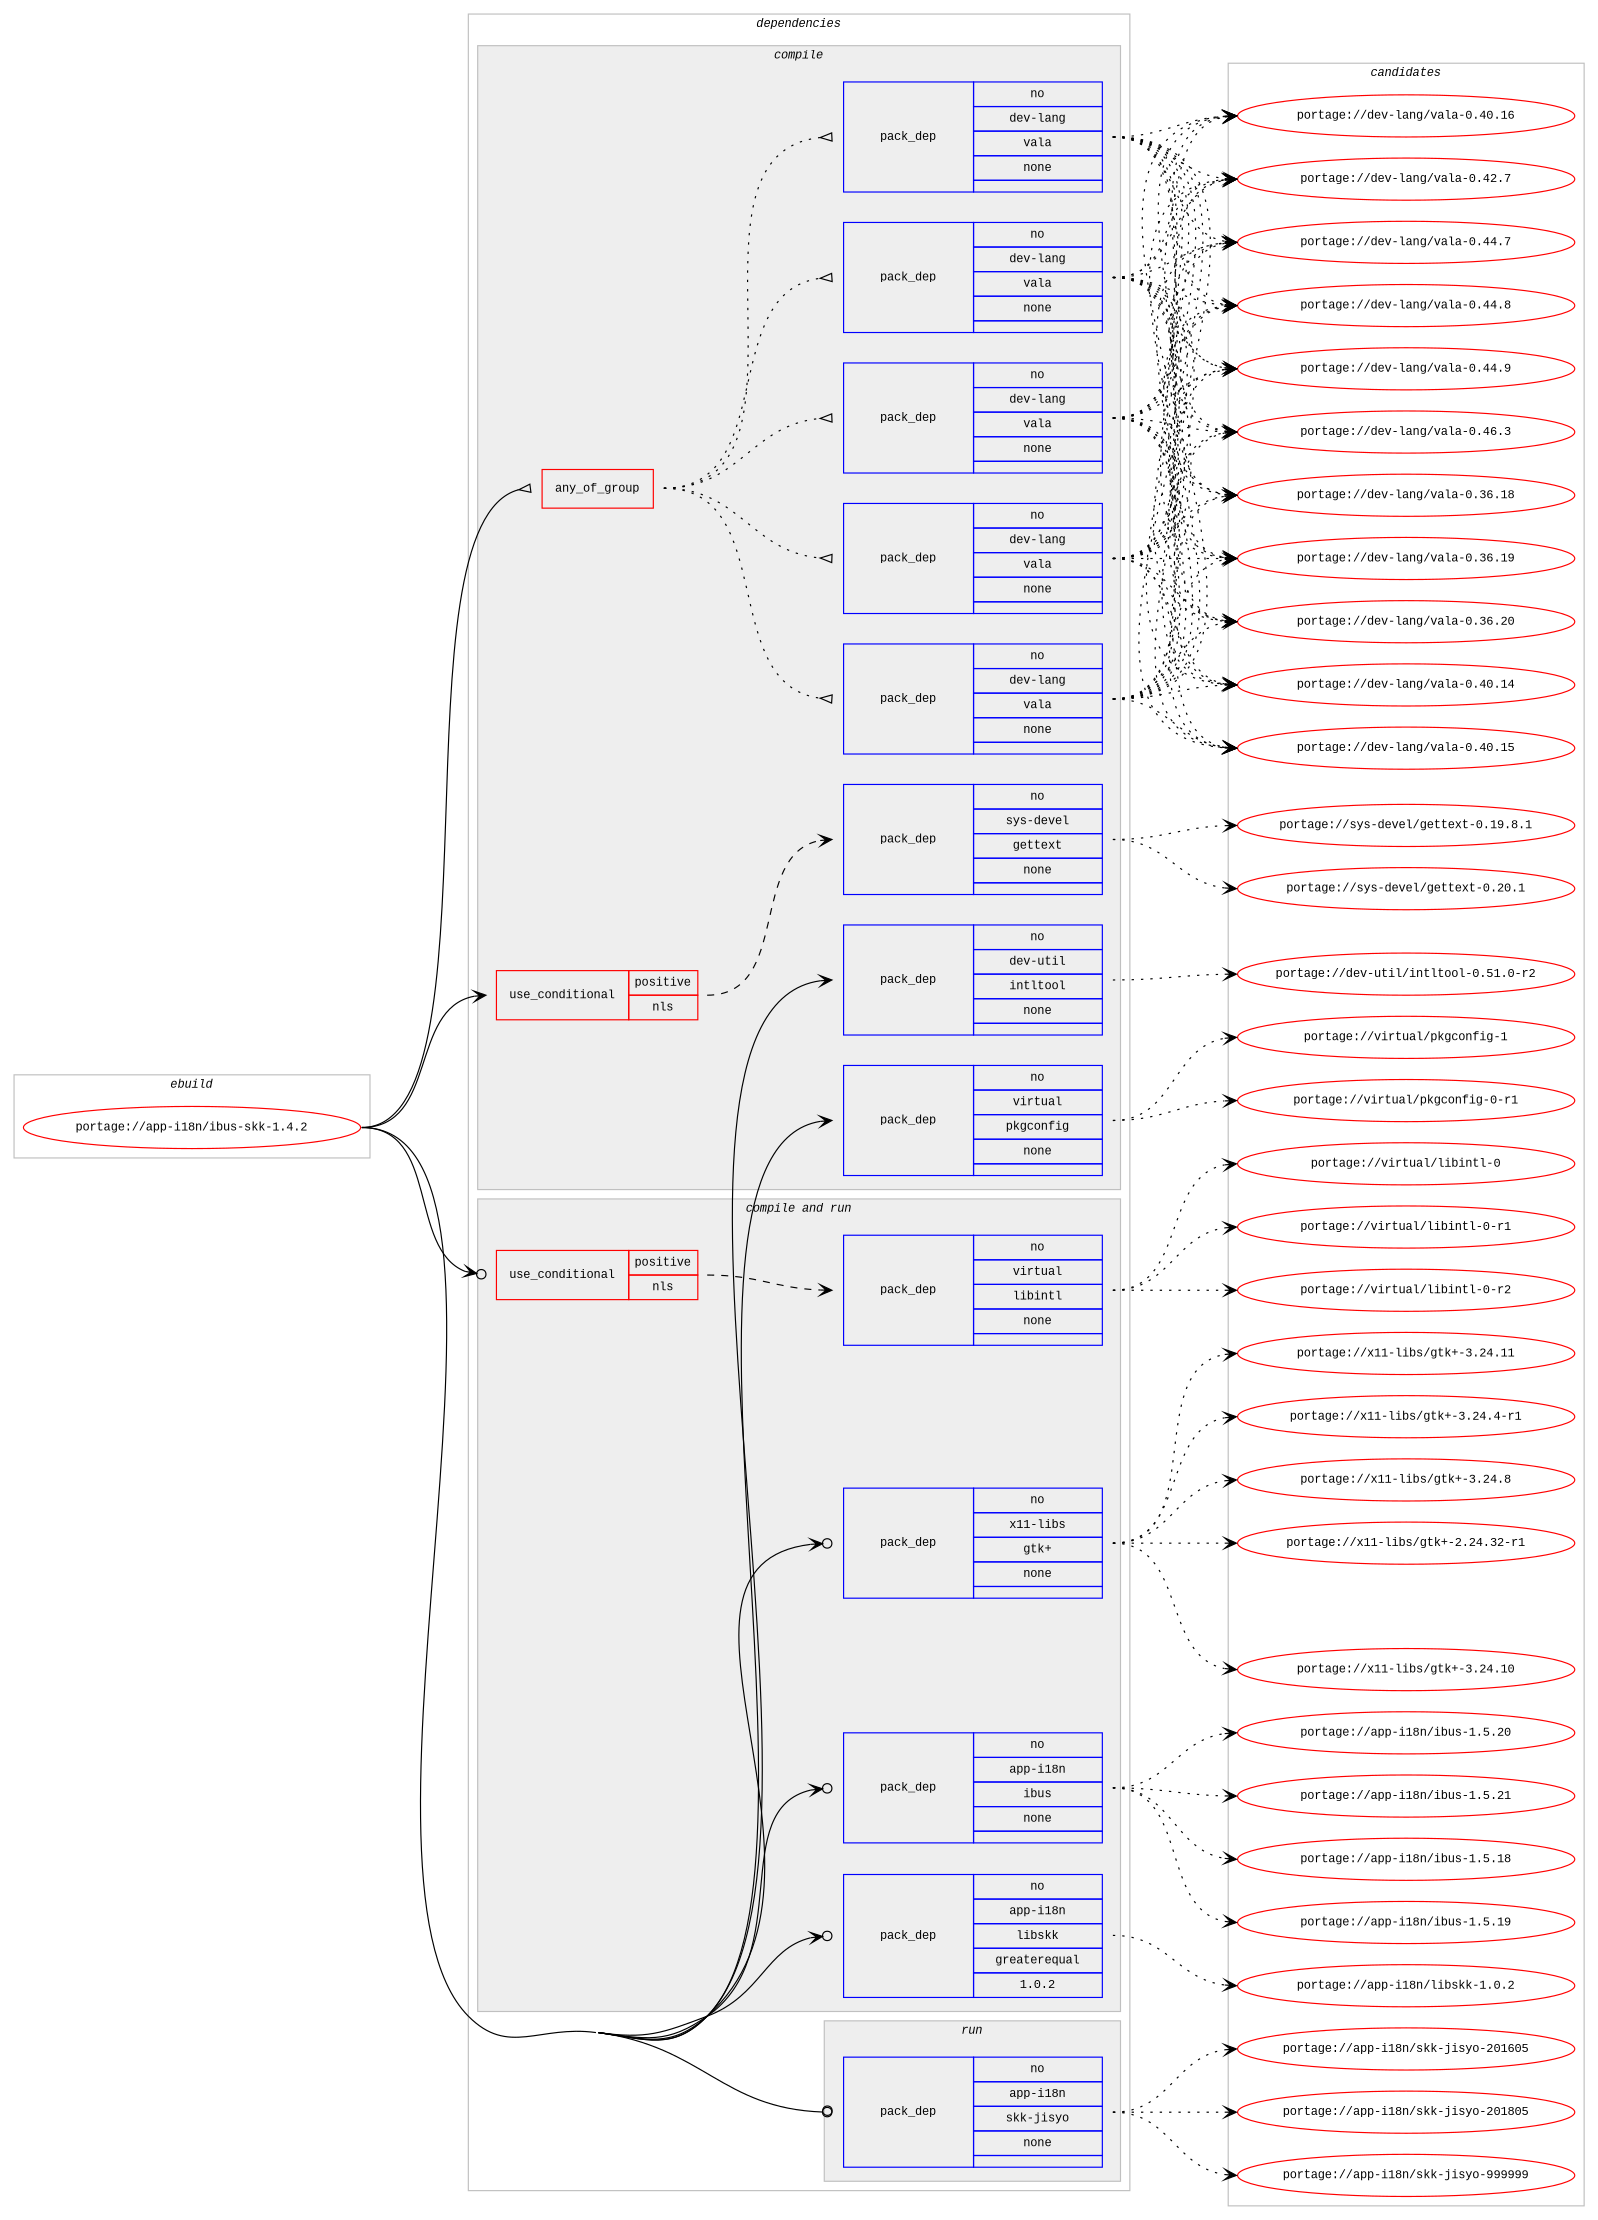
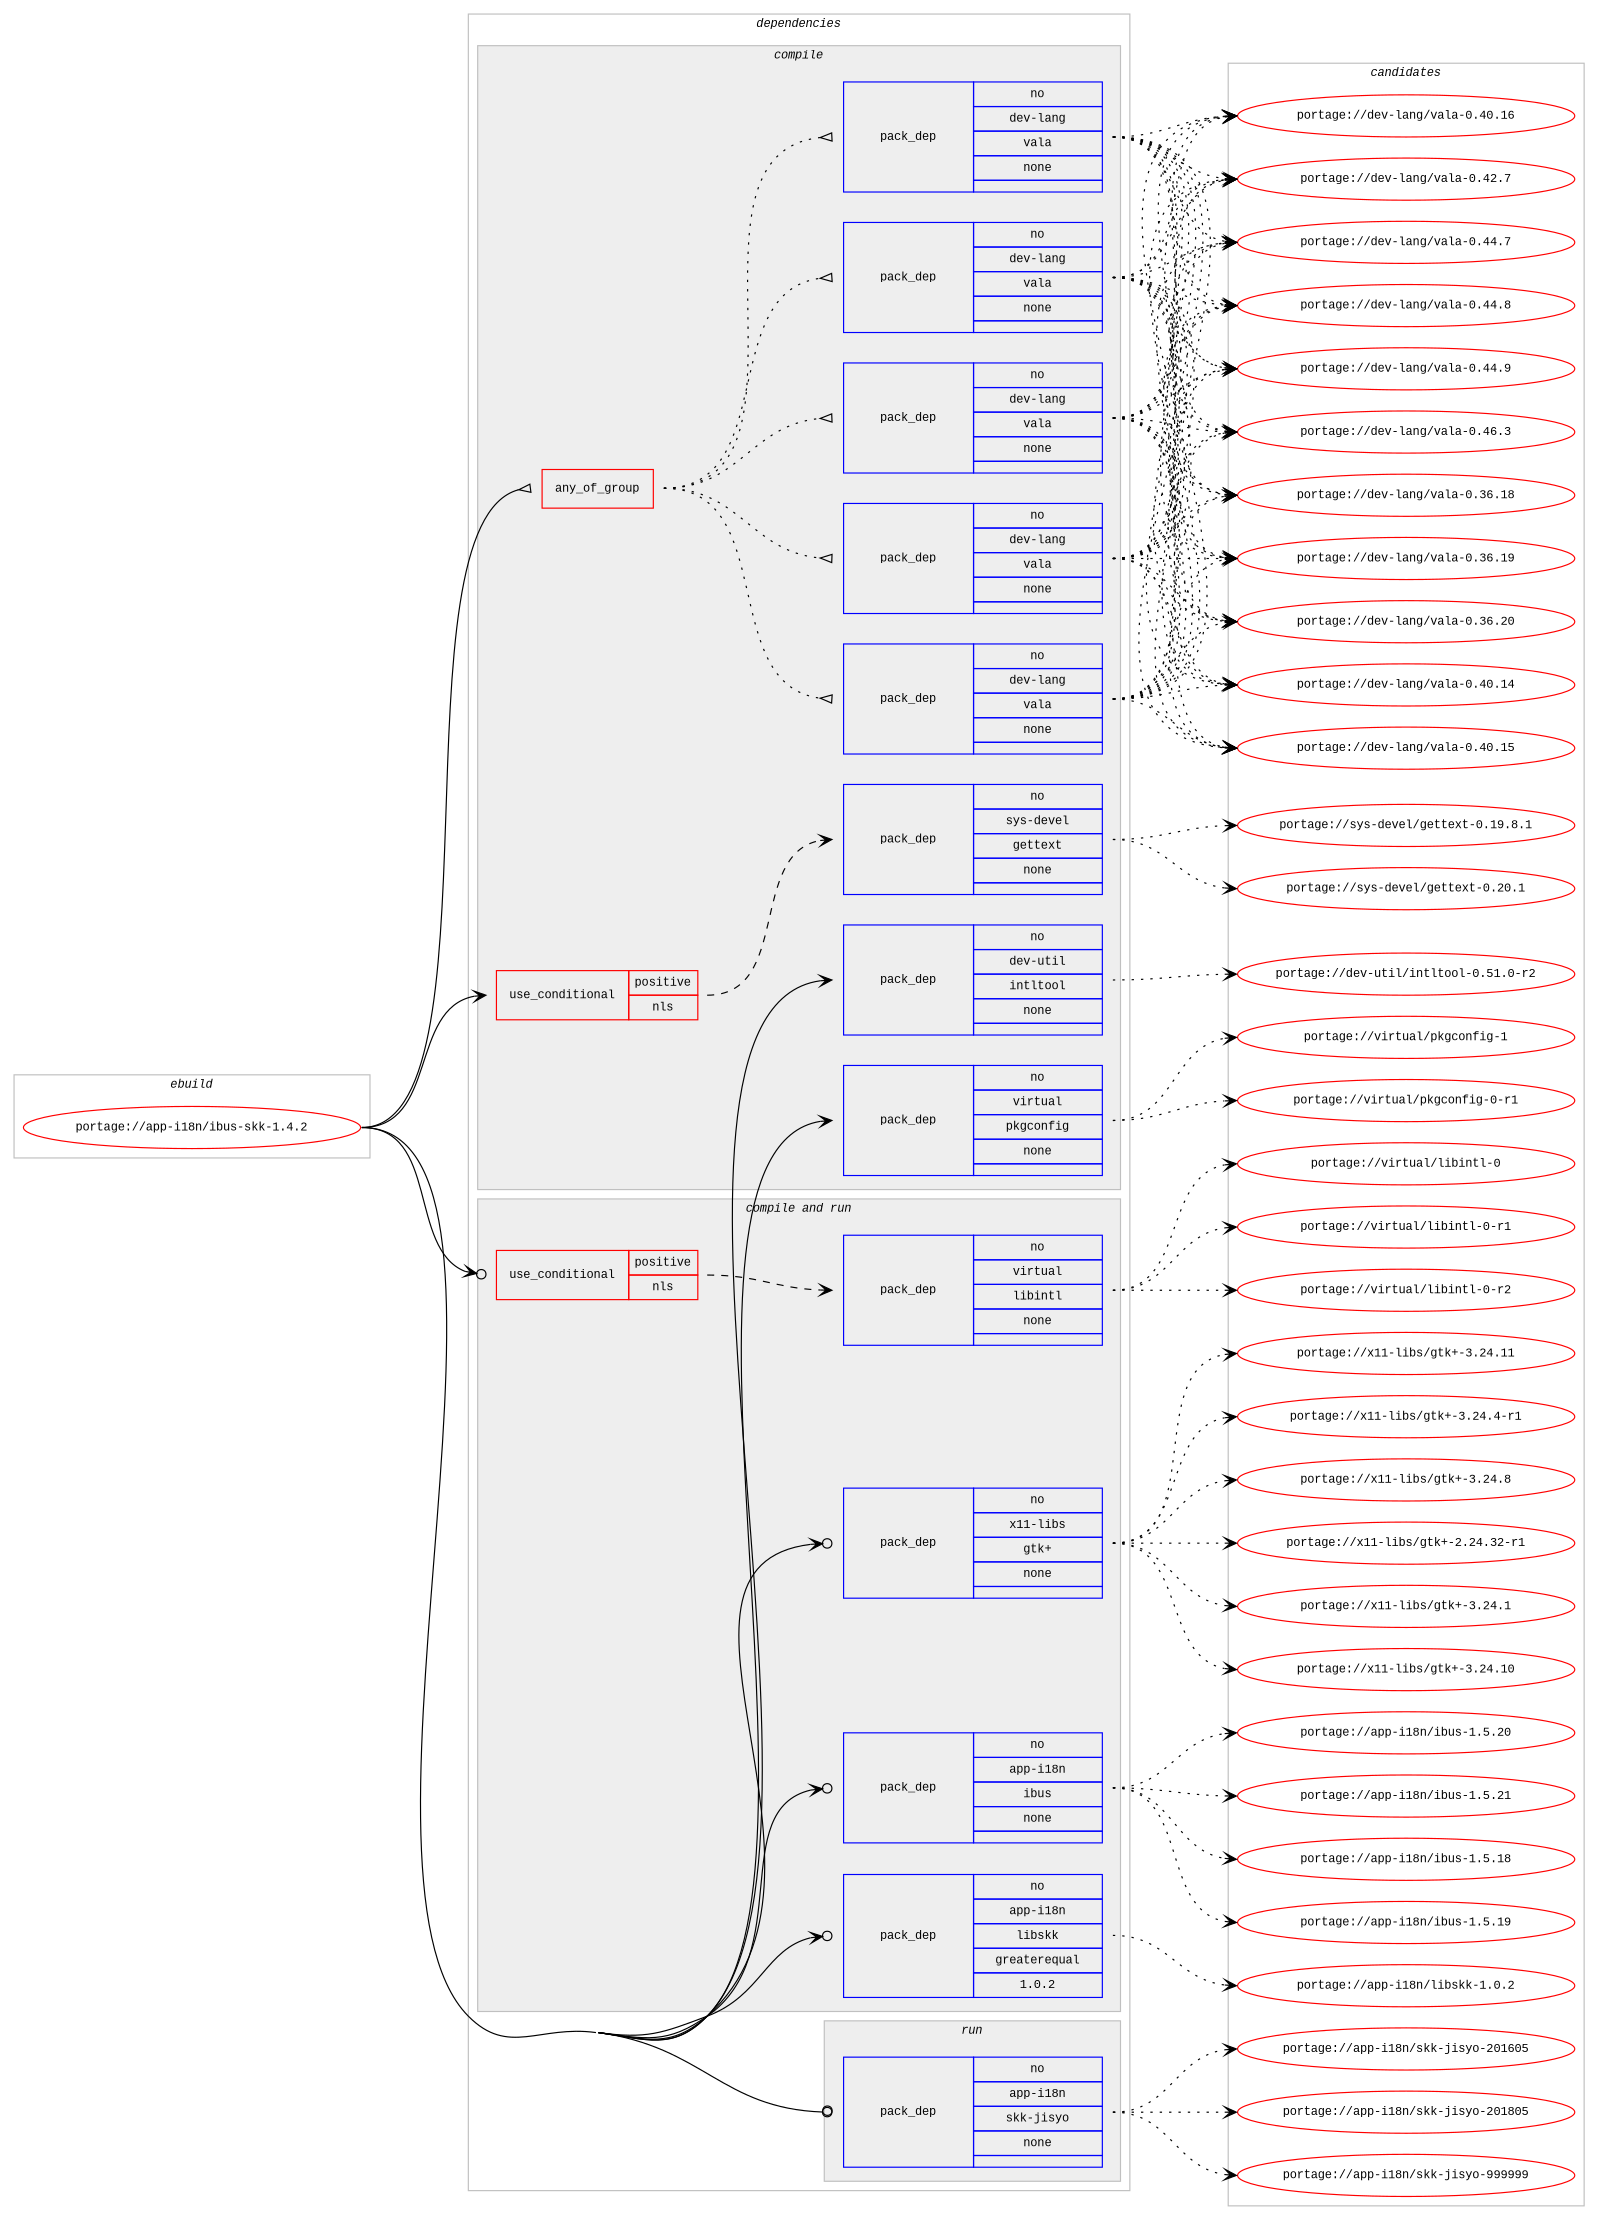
none -> (1406, 1606)
